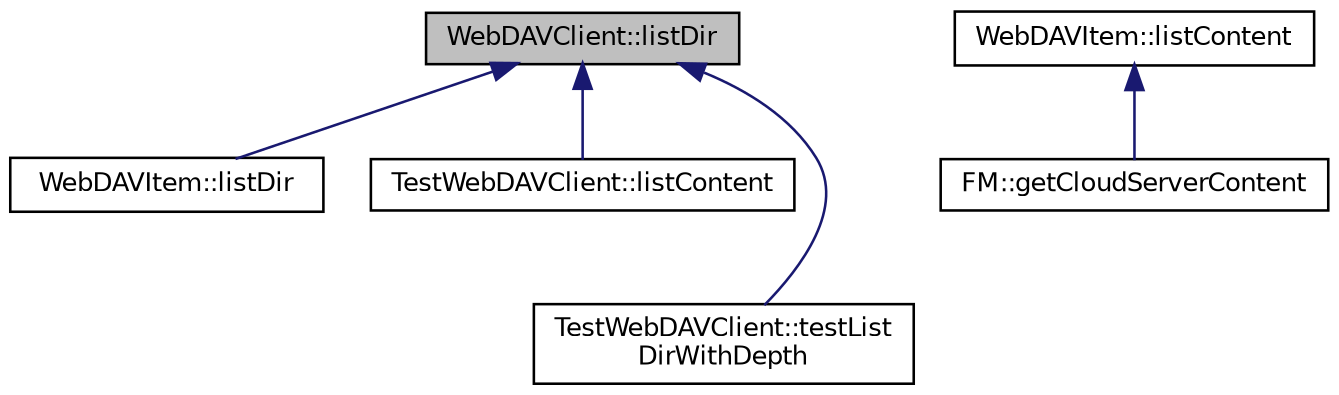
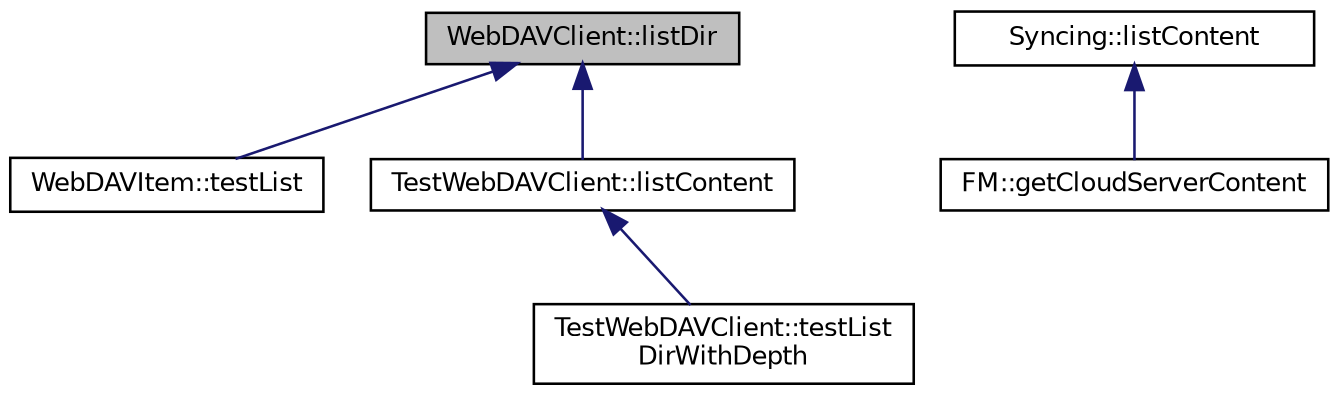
(1134, 38) -> (1134, 38)
(821, 169) -> (655, 267)
(167, 185) -> (167, 185)
